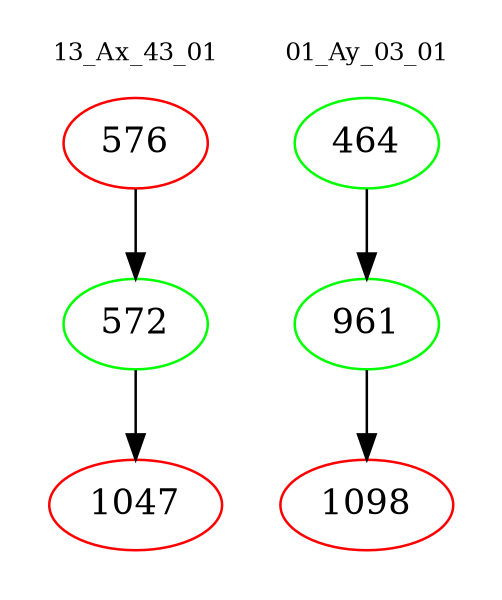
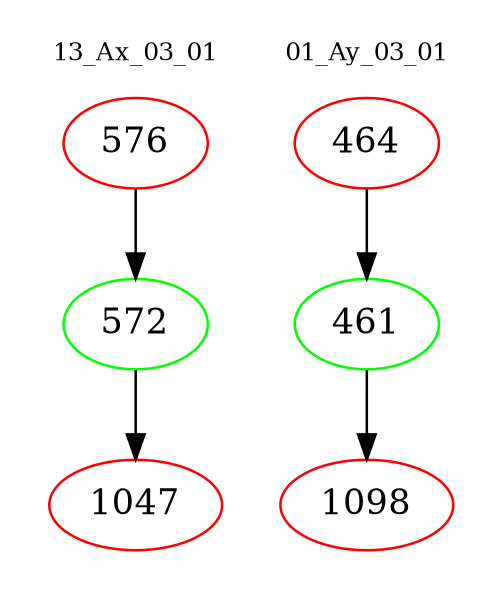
(136, 54) -> (136, 54)
(367, 143) -> (367, 143)
(367, 324) -> (367, 324)
